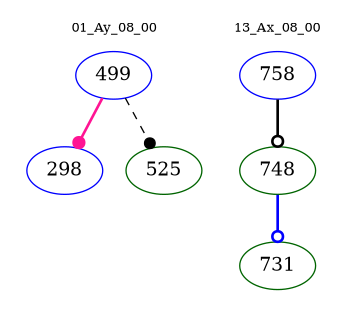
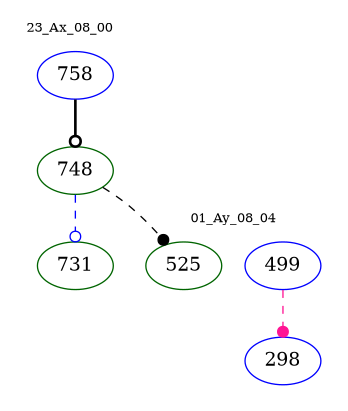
(114, 28) -> (233, 219)
(278, 28) -> (70, 28)
(92, 118) -> (283, 308)
(136, 118) -> (143, 218)
(278, 213) -> (75, 213)
